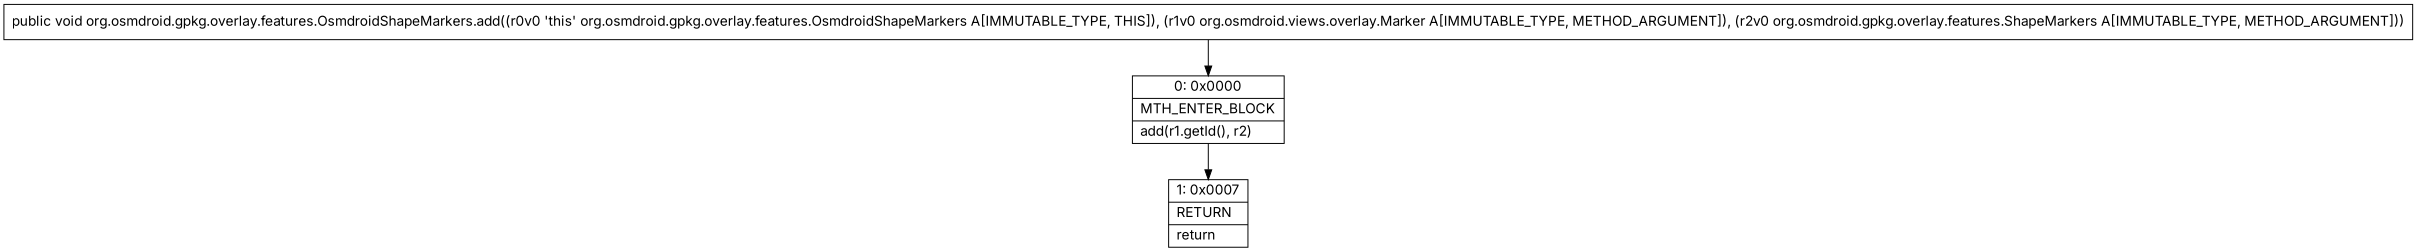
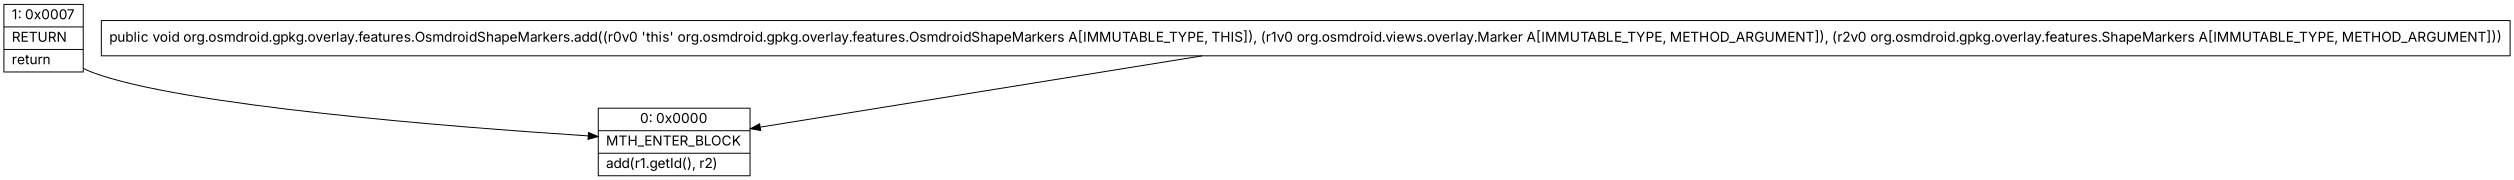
(1208, 157) -> (334, 114)
